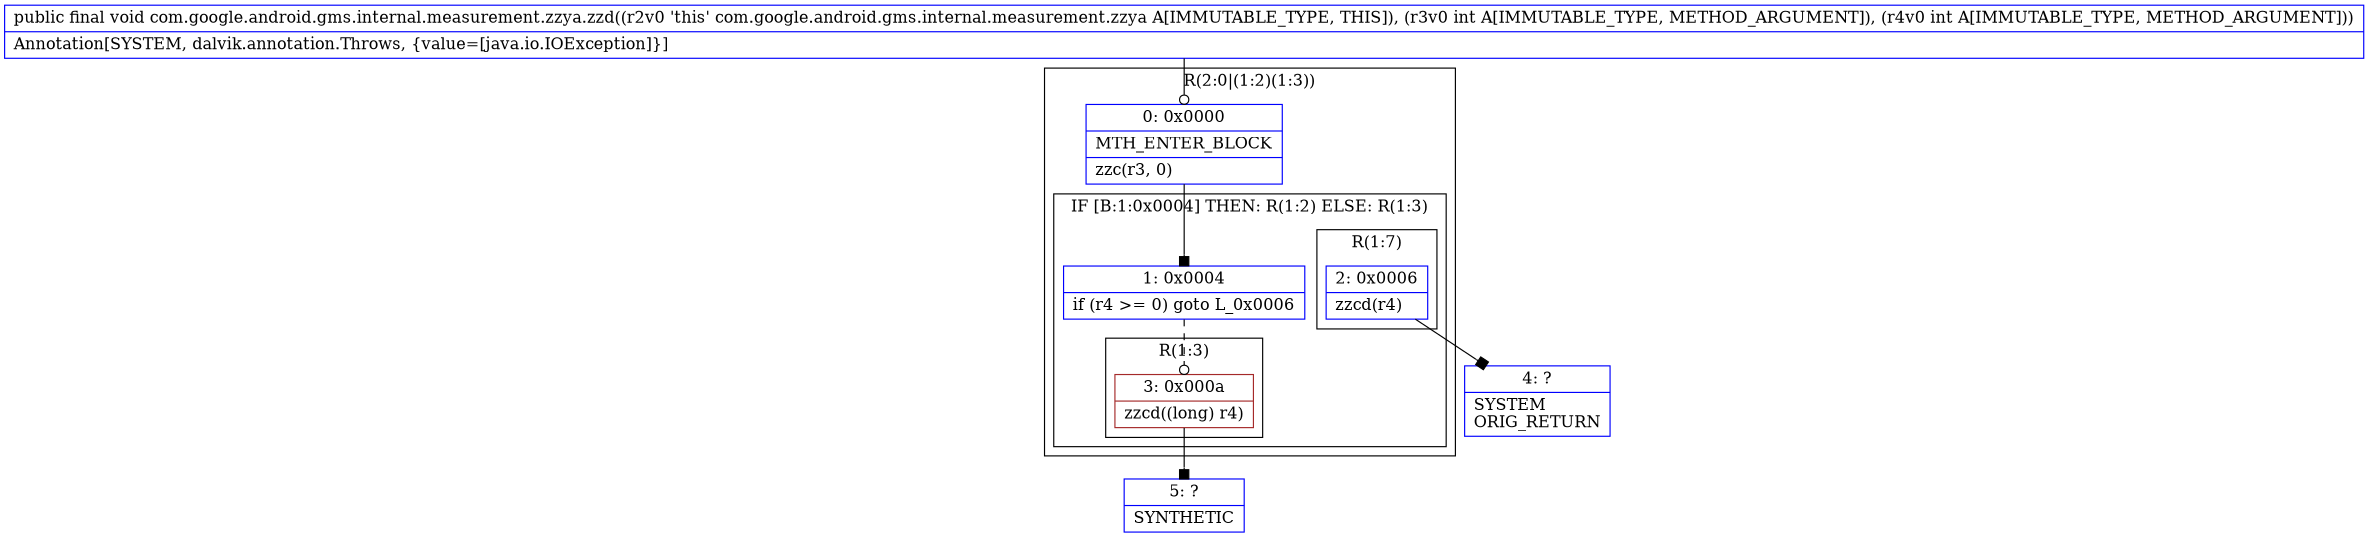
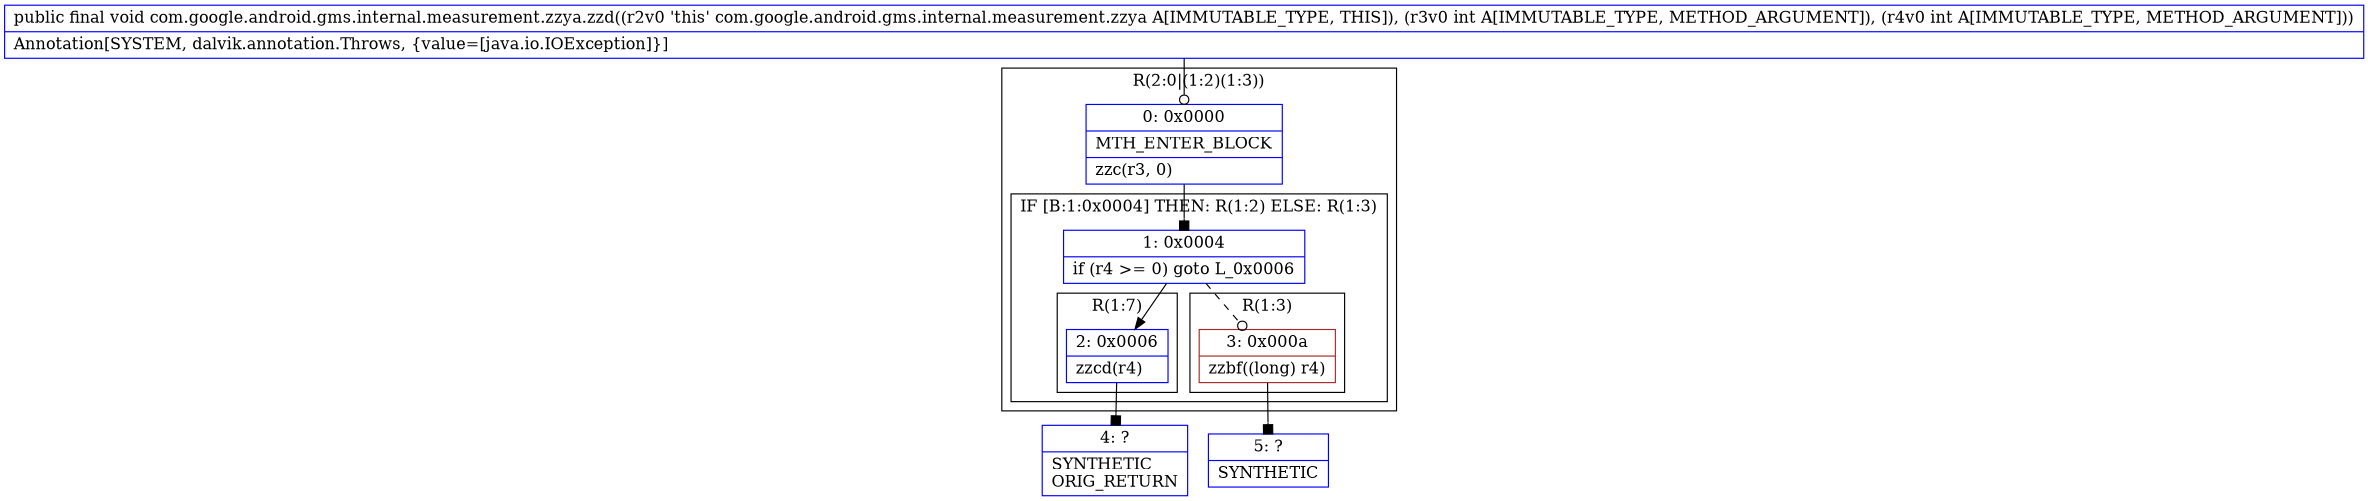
none -> (1154, 301)
(1510, 405) -> (1102, 465)
(1184, 414) -> (1267, 369)
